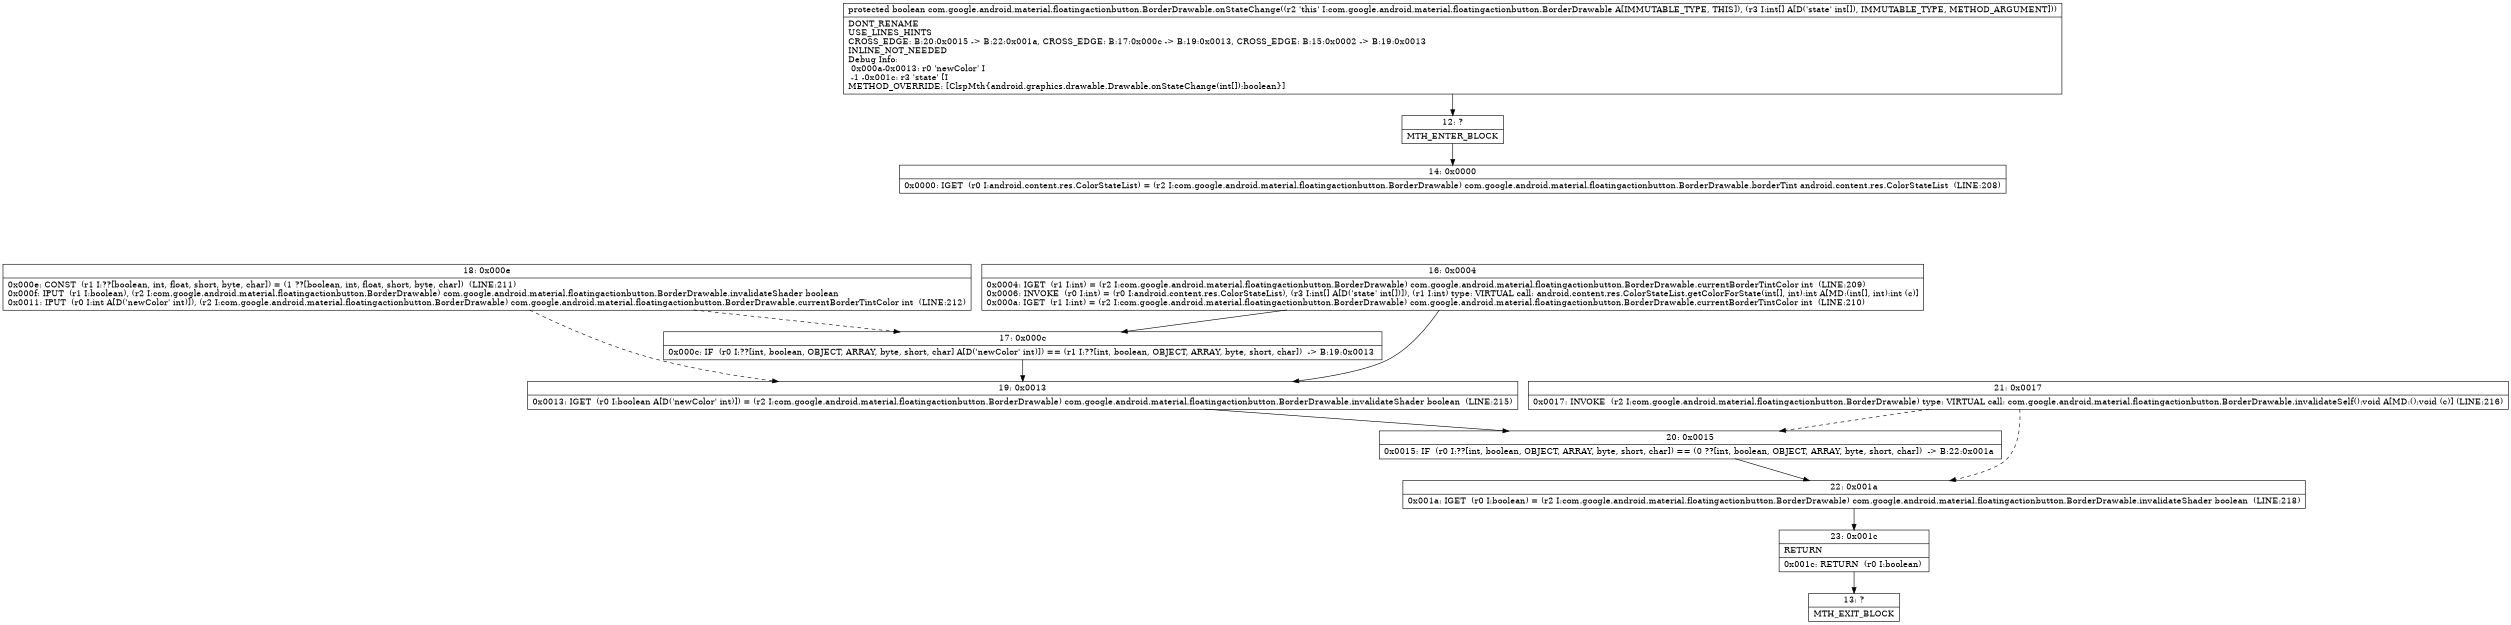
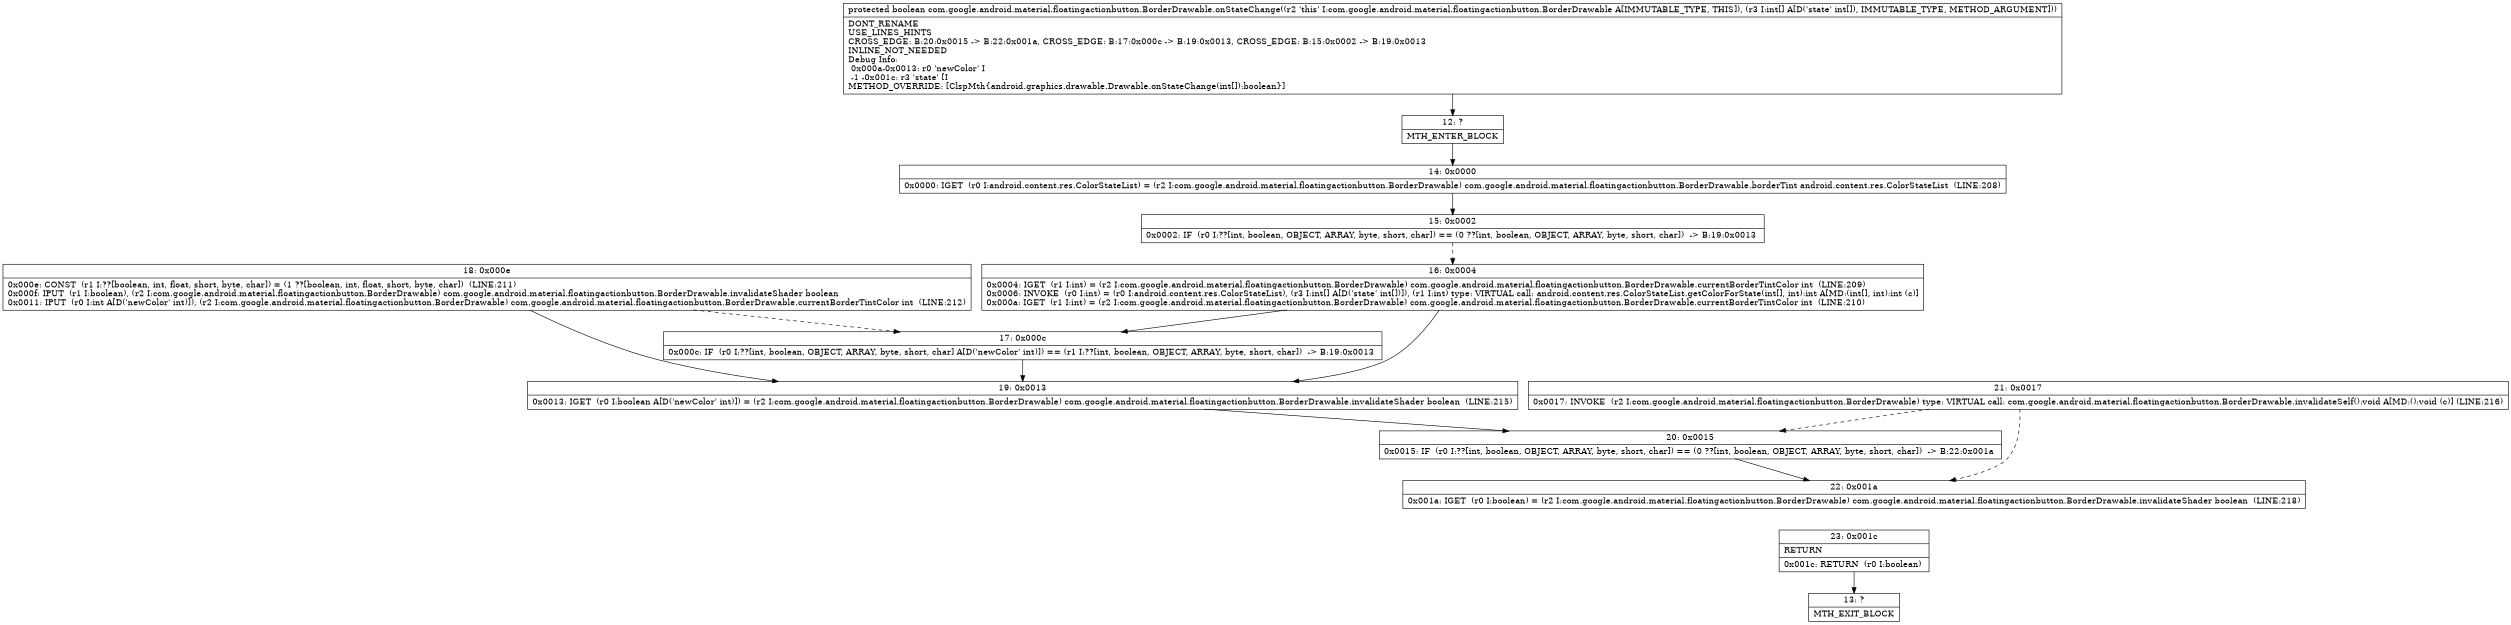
none -> (1453, 229)
(648, 357) -> (648, 357)
(1854, 516) -> none
